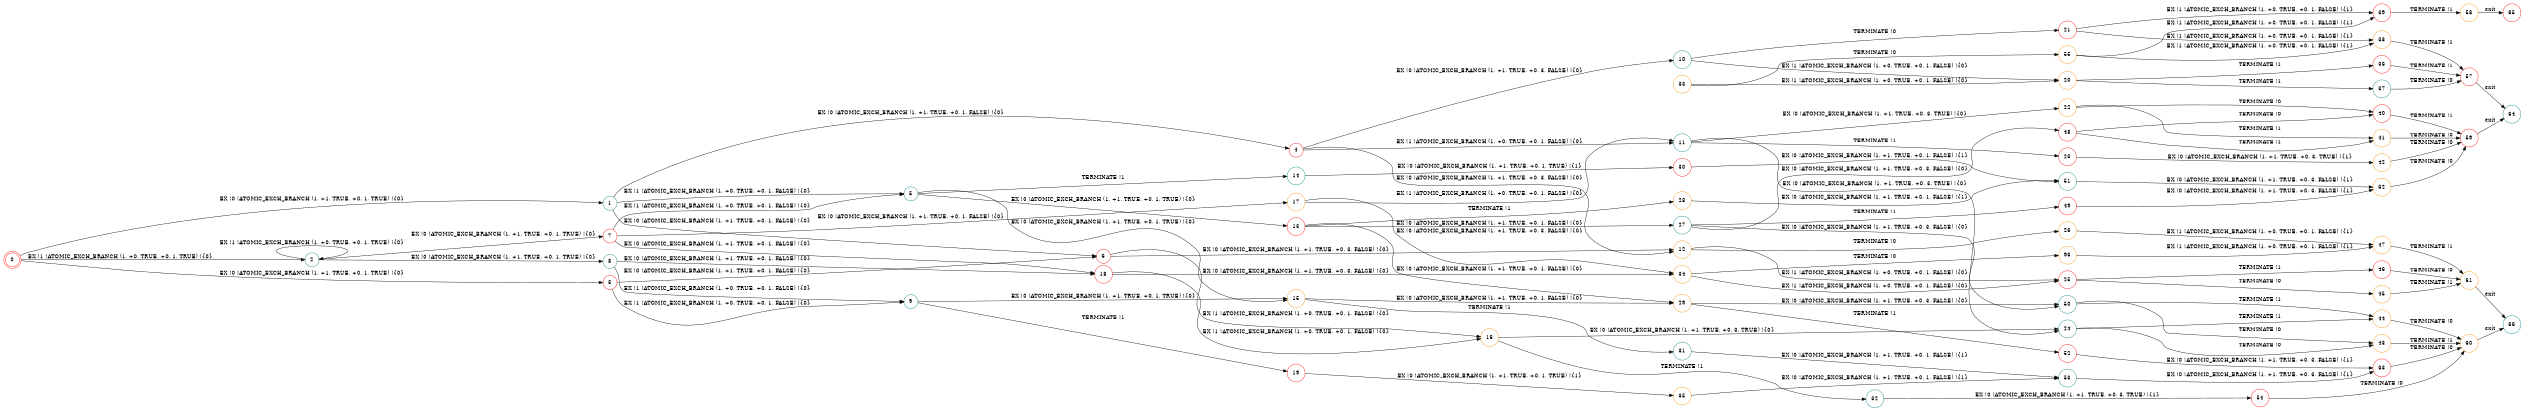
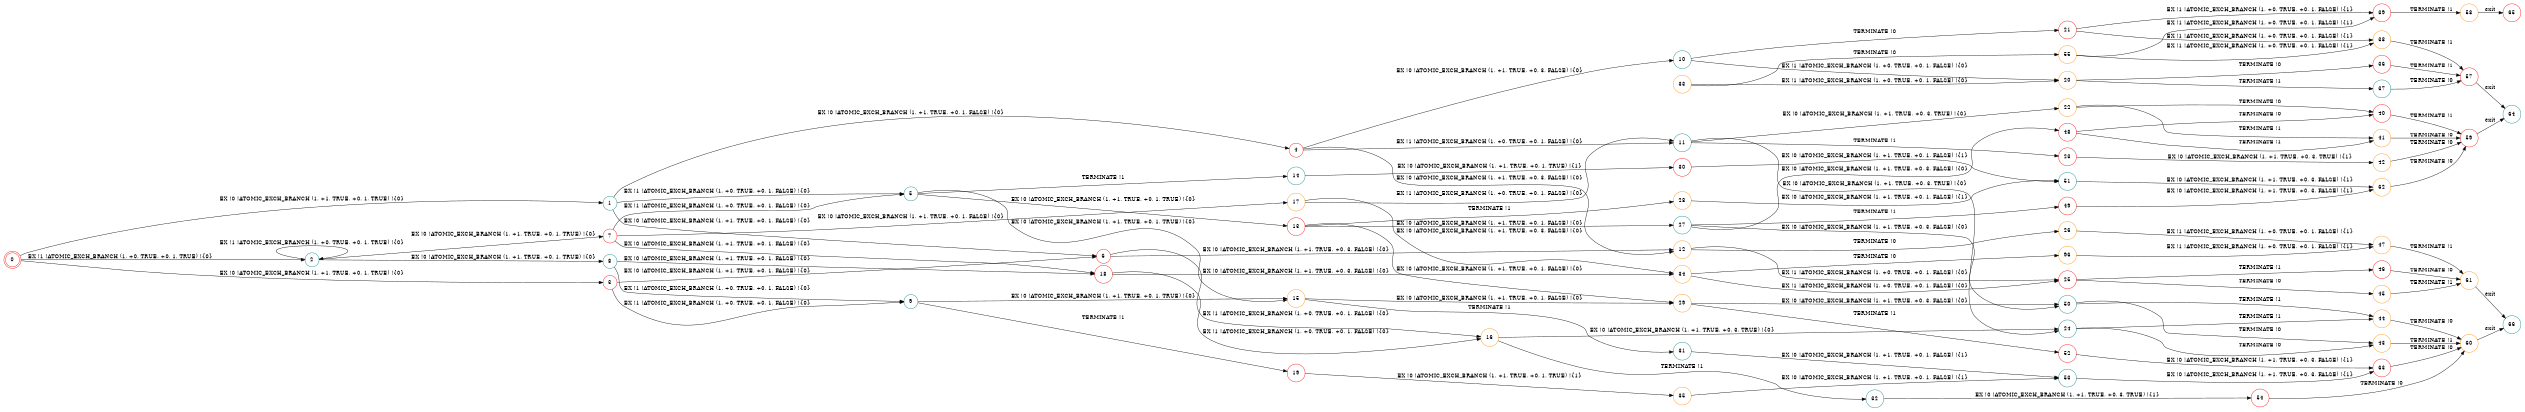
(2260, 65) -> (2260, 65)
